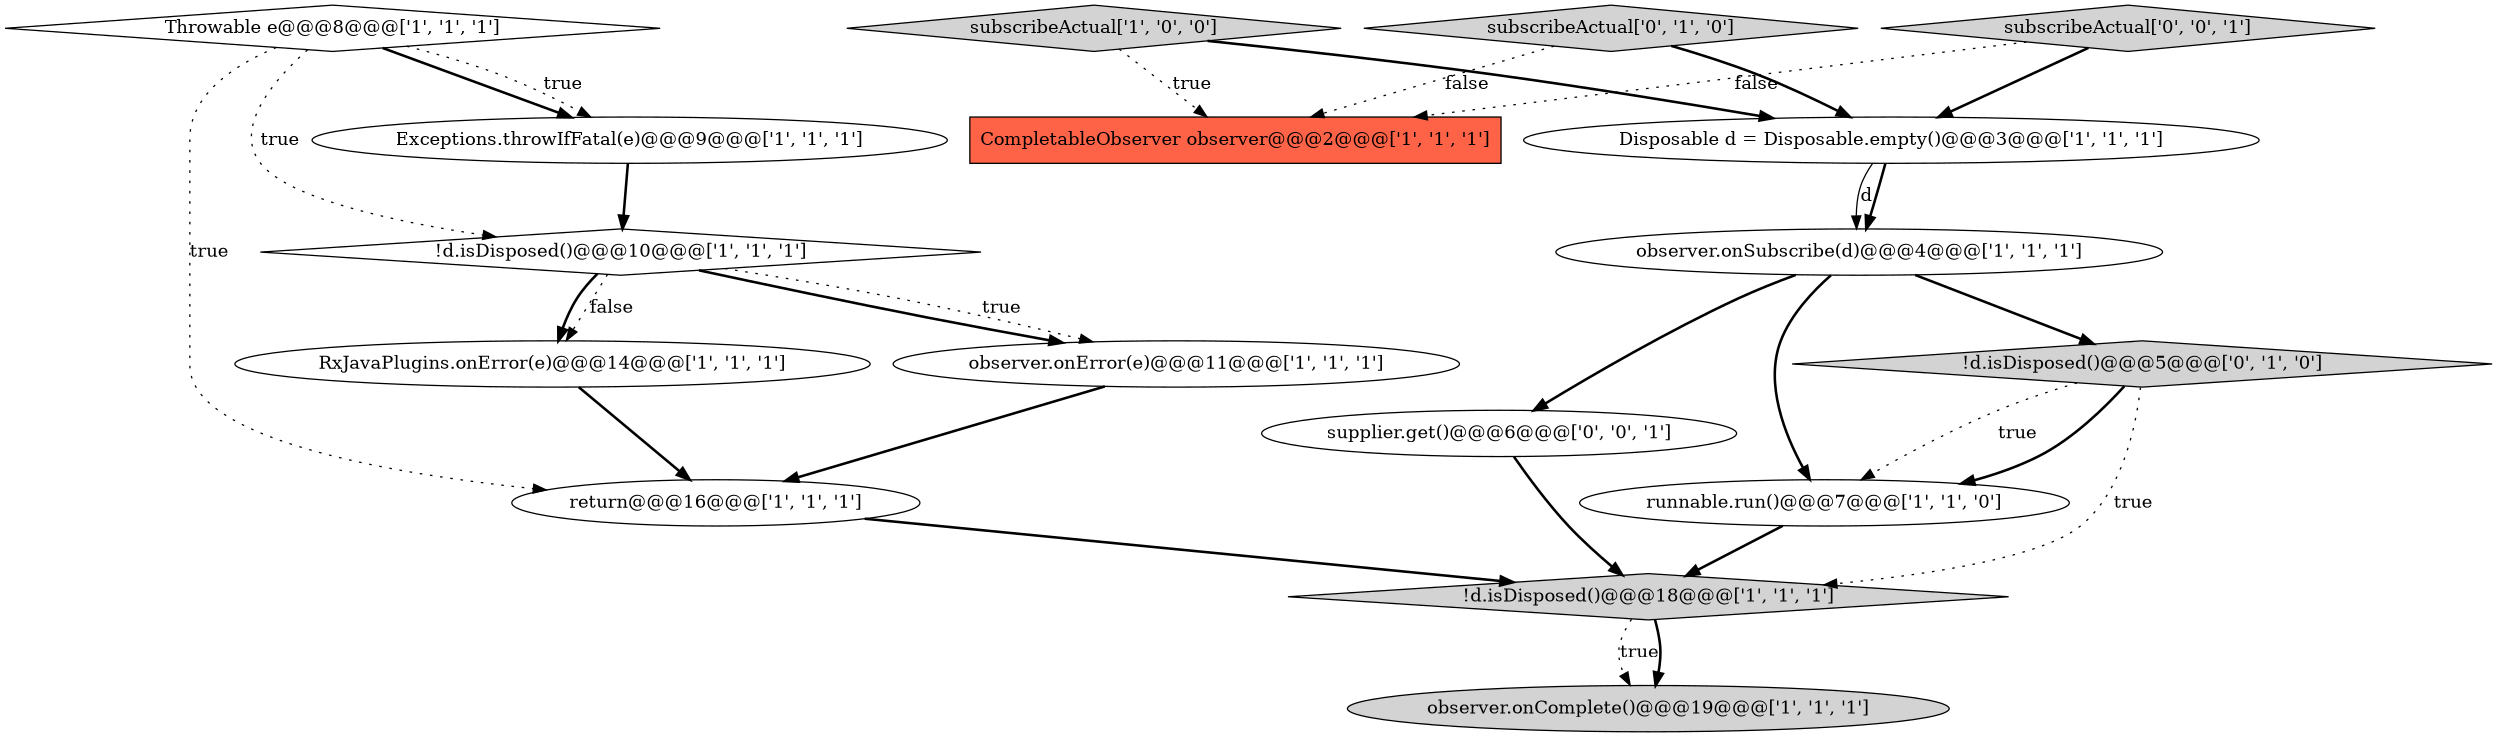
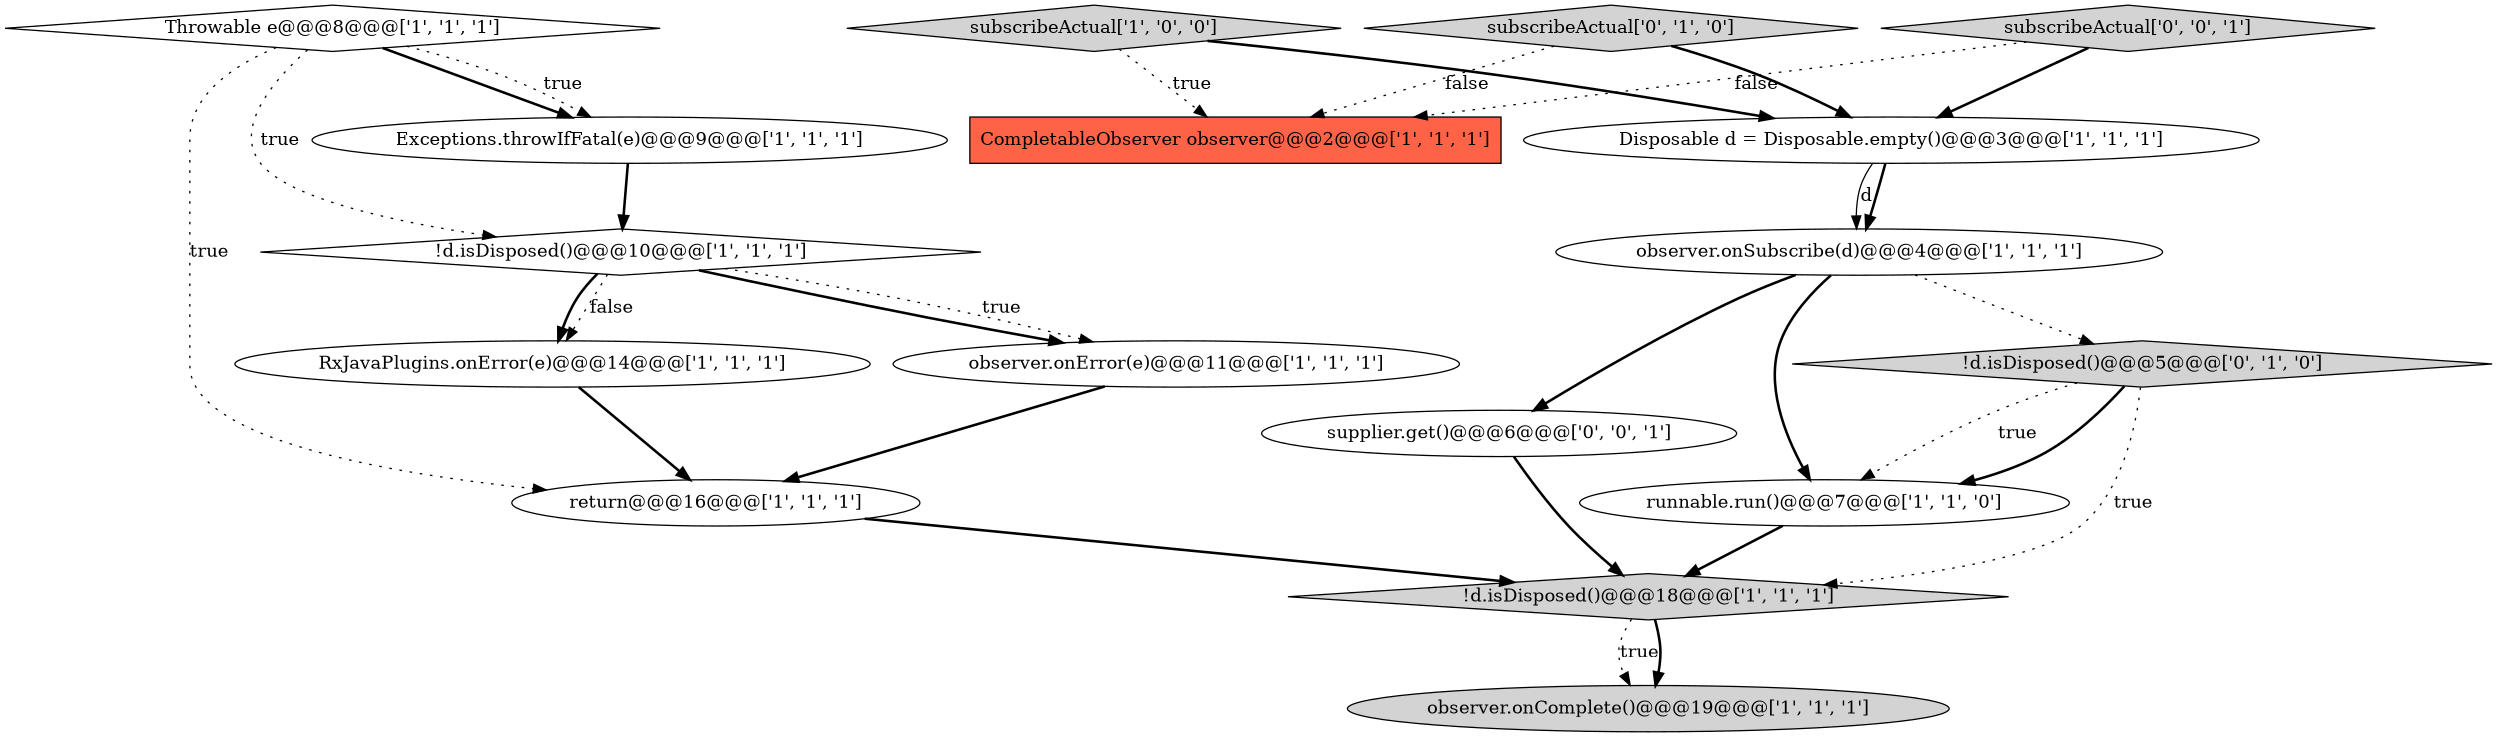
(1998, 307) -> (1998, 307)
